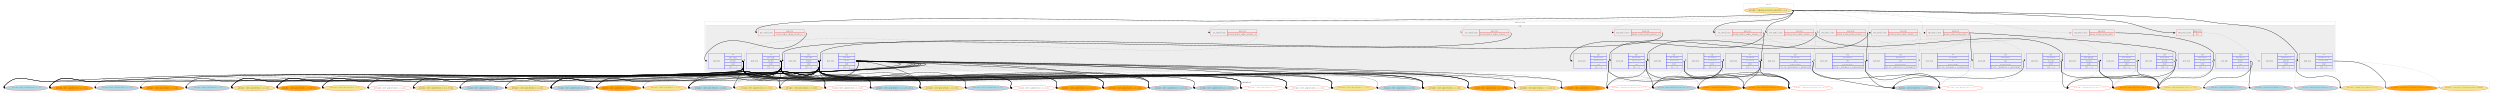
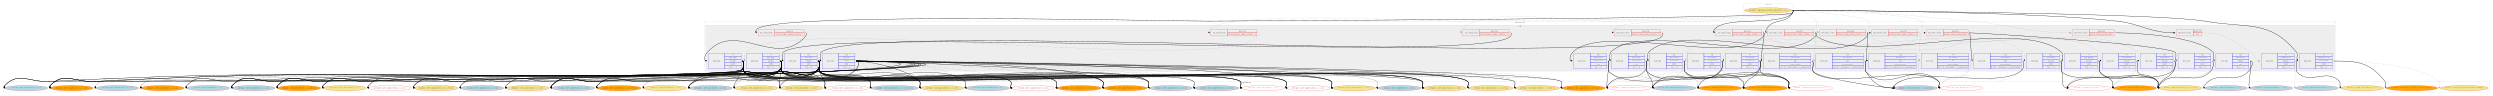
(254, 88) -> (254, 88)
(1491, 88) -> (1491, 88)
